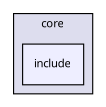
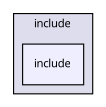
(53, 24) -> (53, 24)
